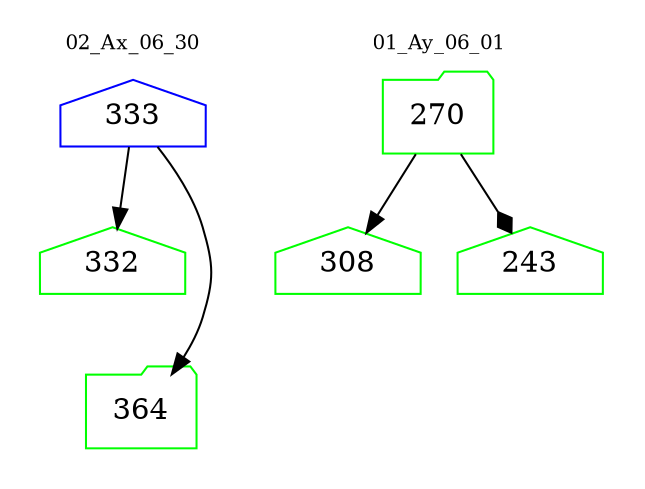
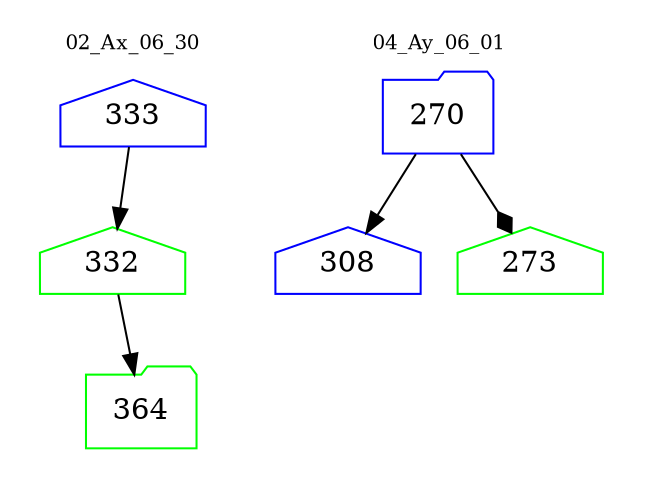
(439, 44) -> (439, 44)
(438, 117) -> (438, 117)
(208, 248) -> (124, 324)
(348, 264) -> (348, 264)
(530, 264) -> (530, 264)
